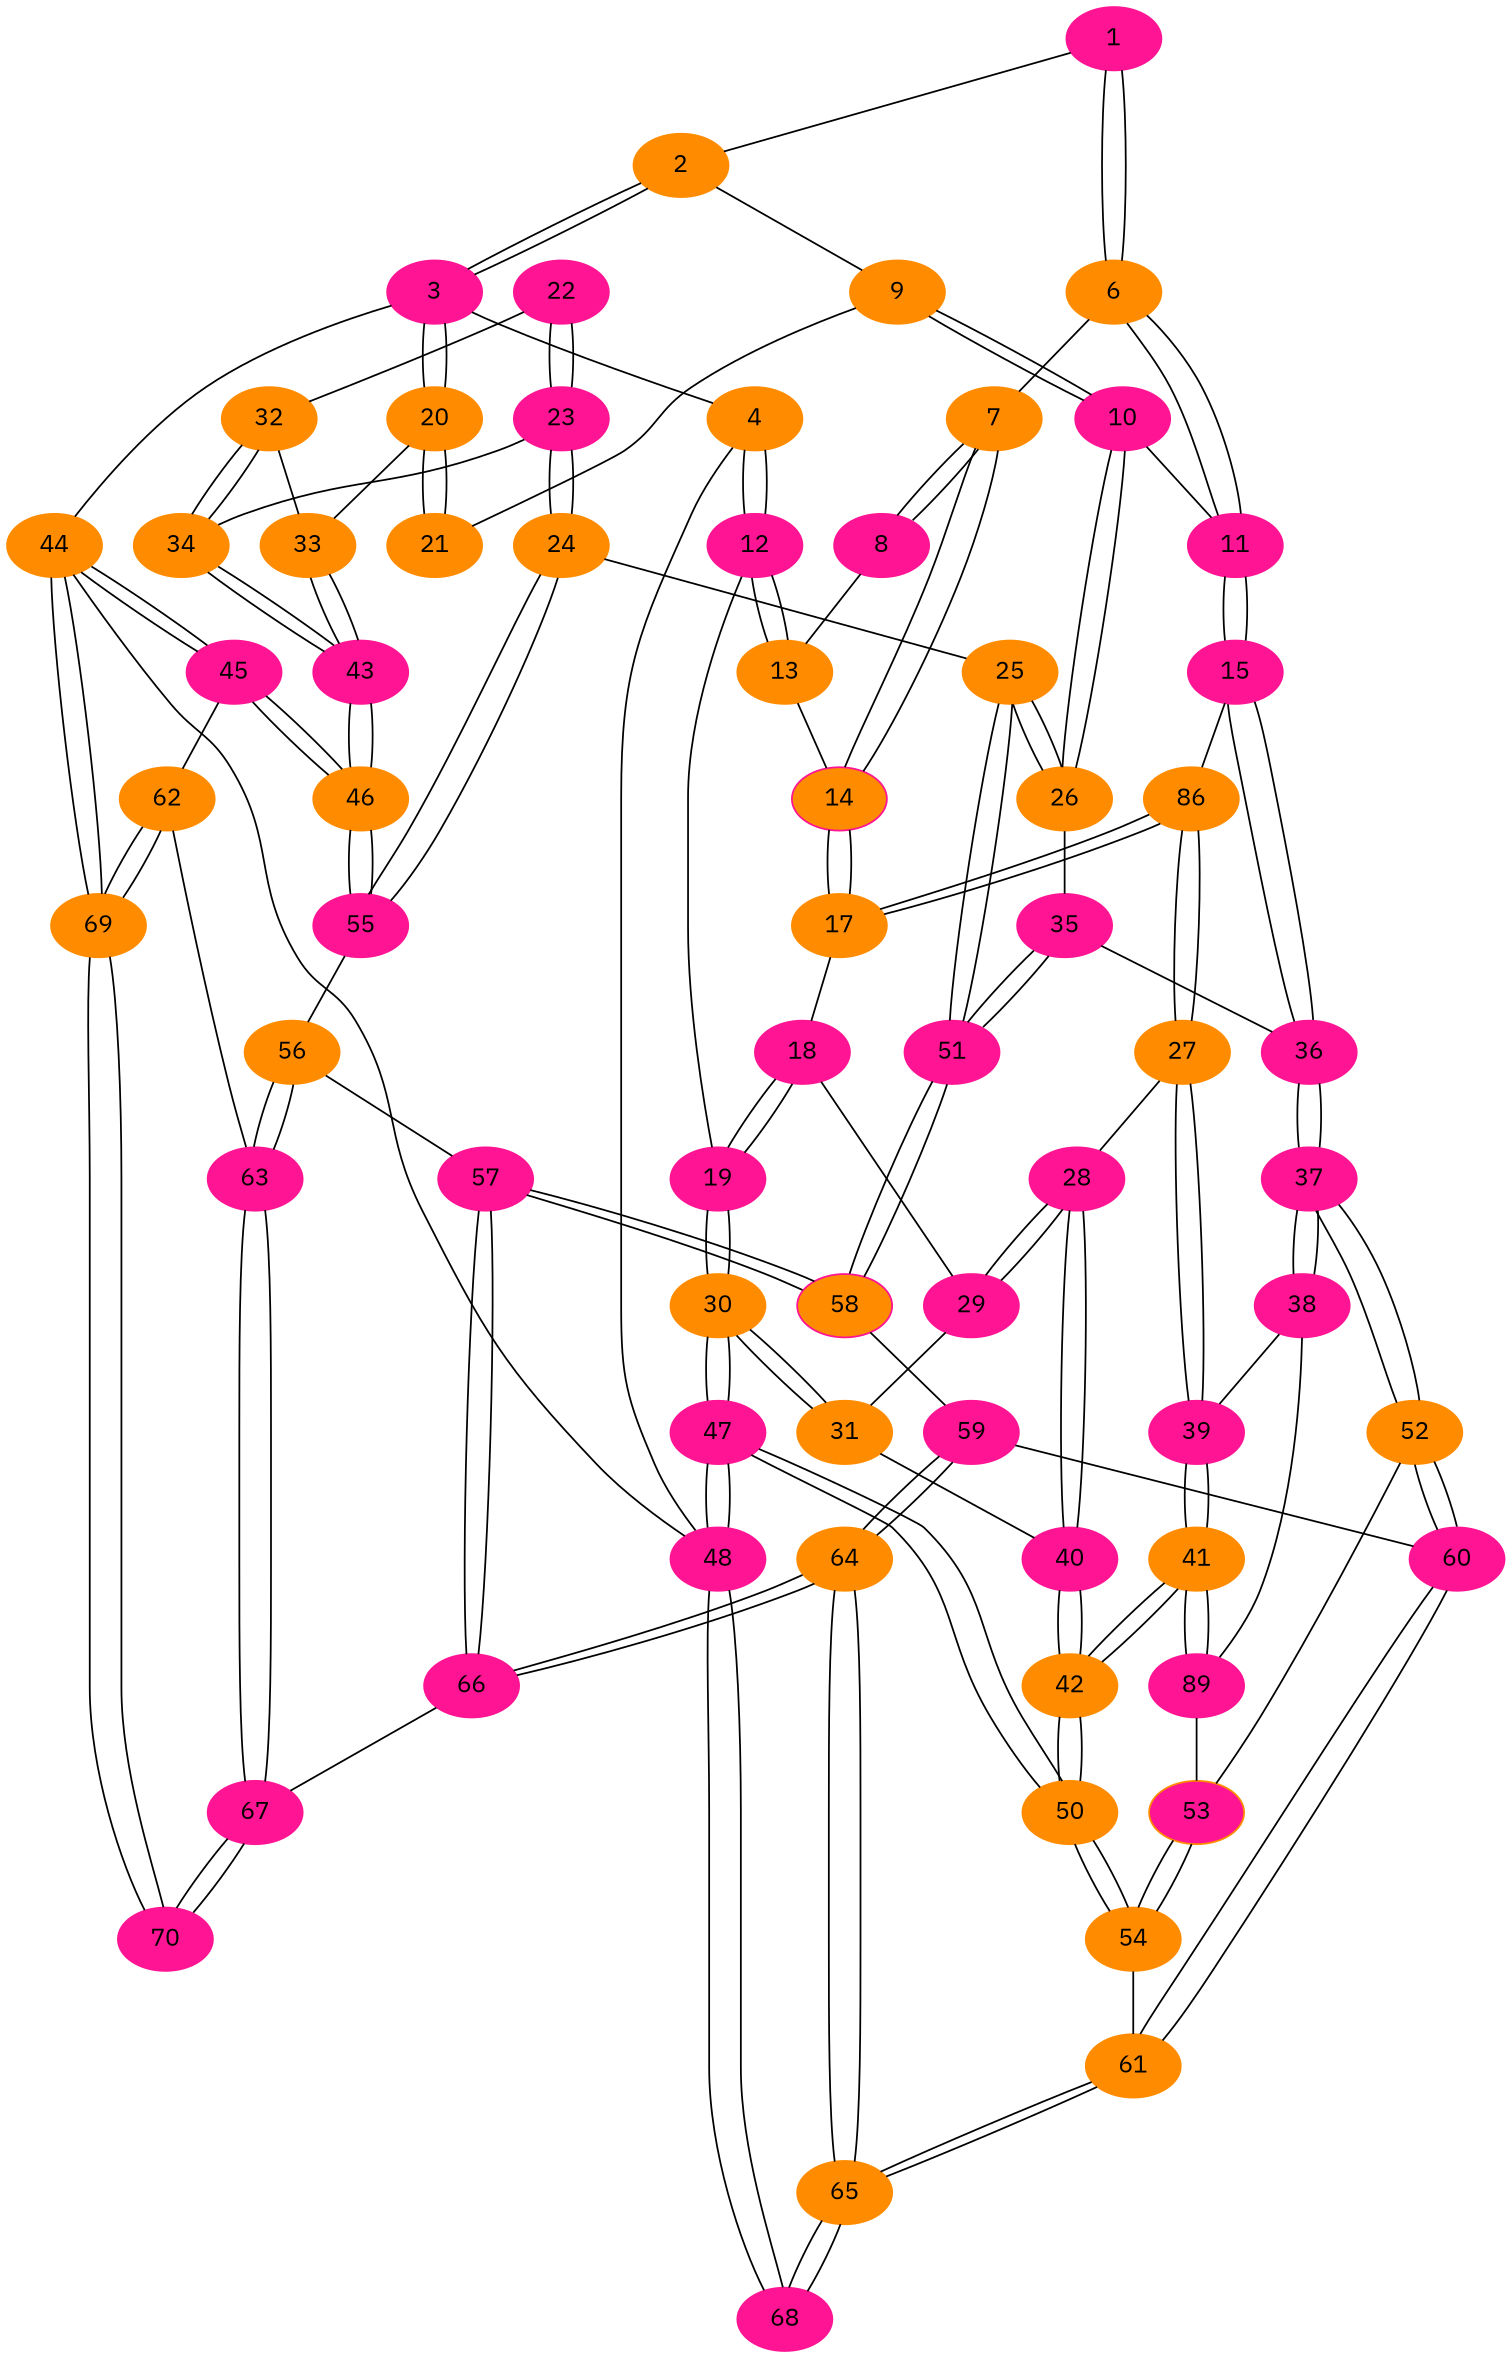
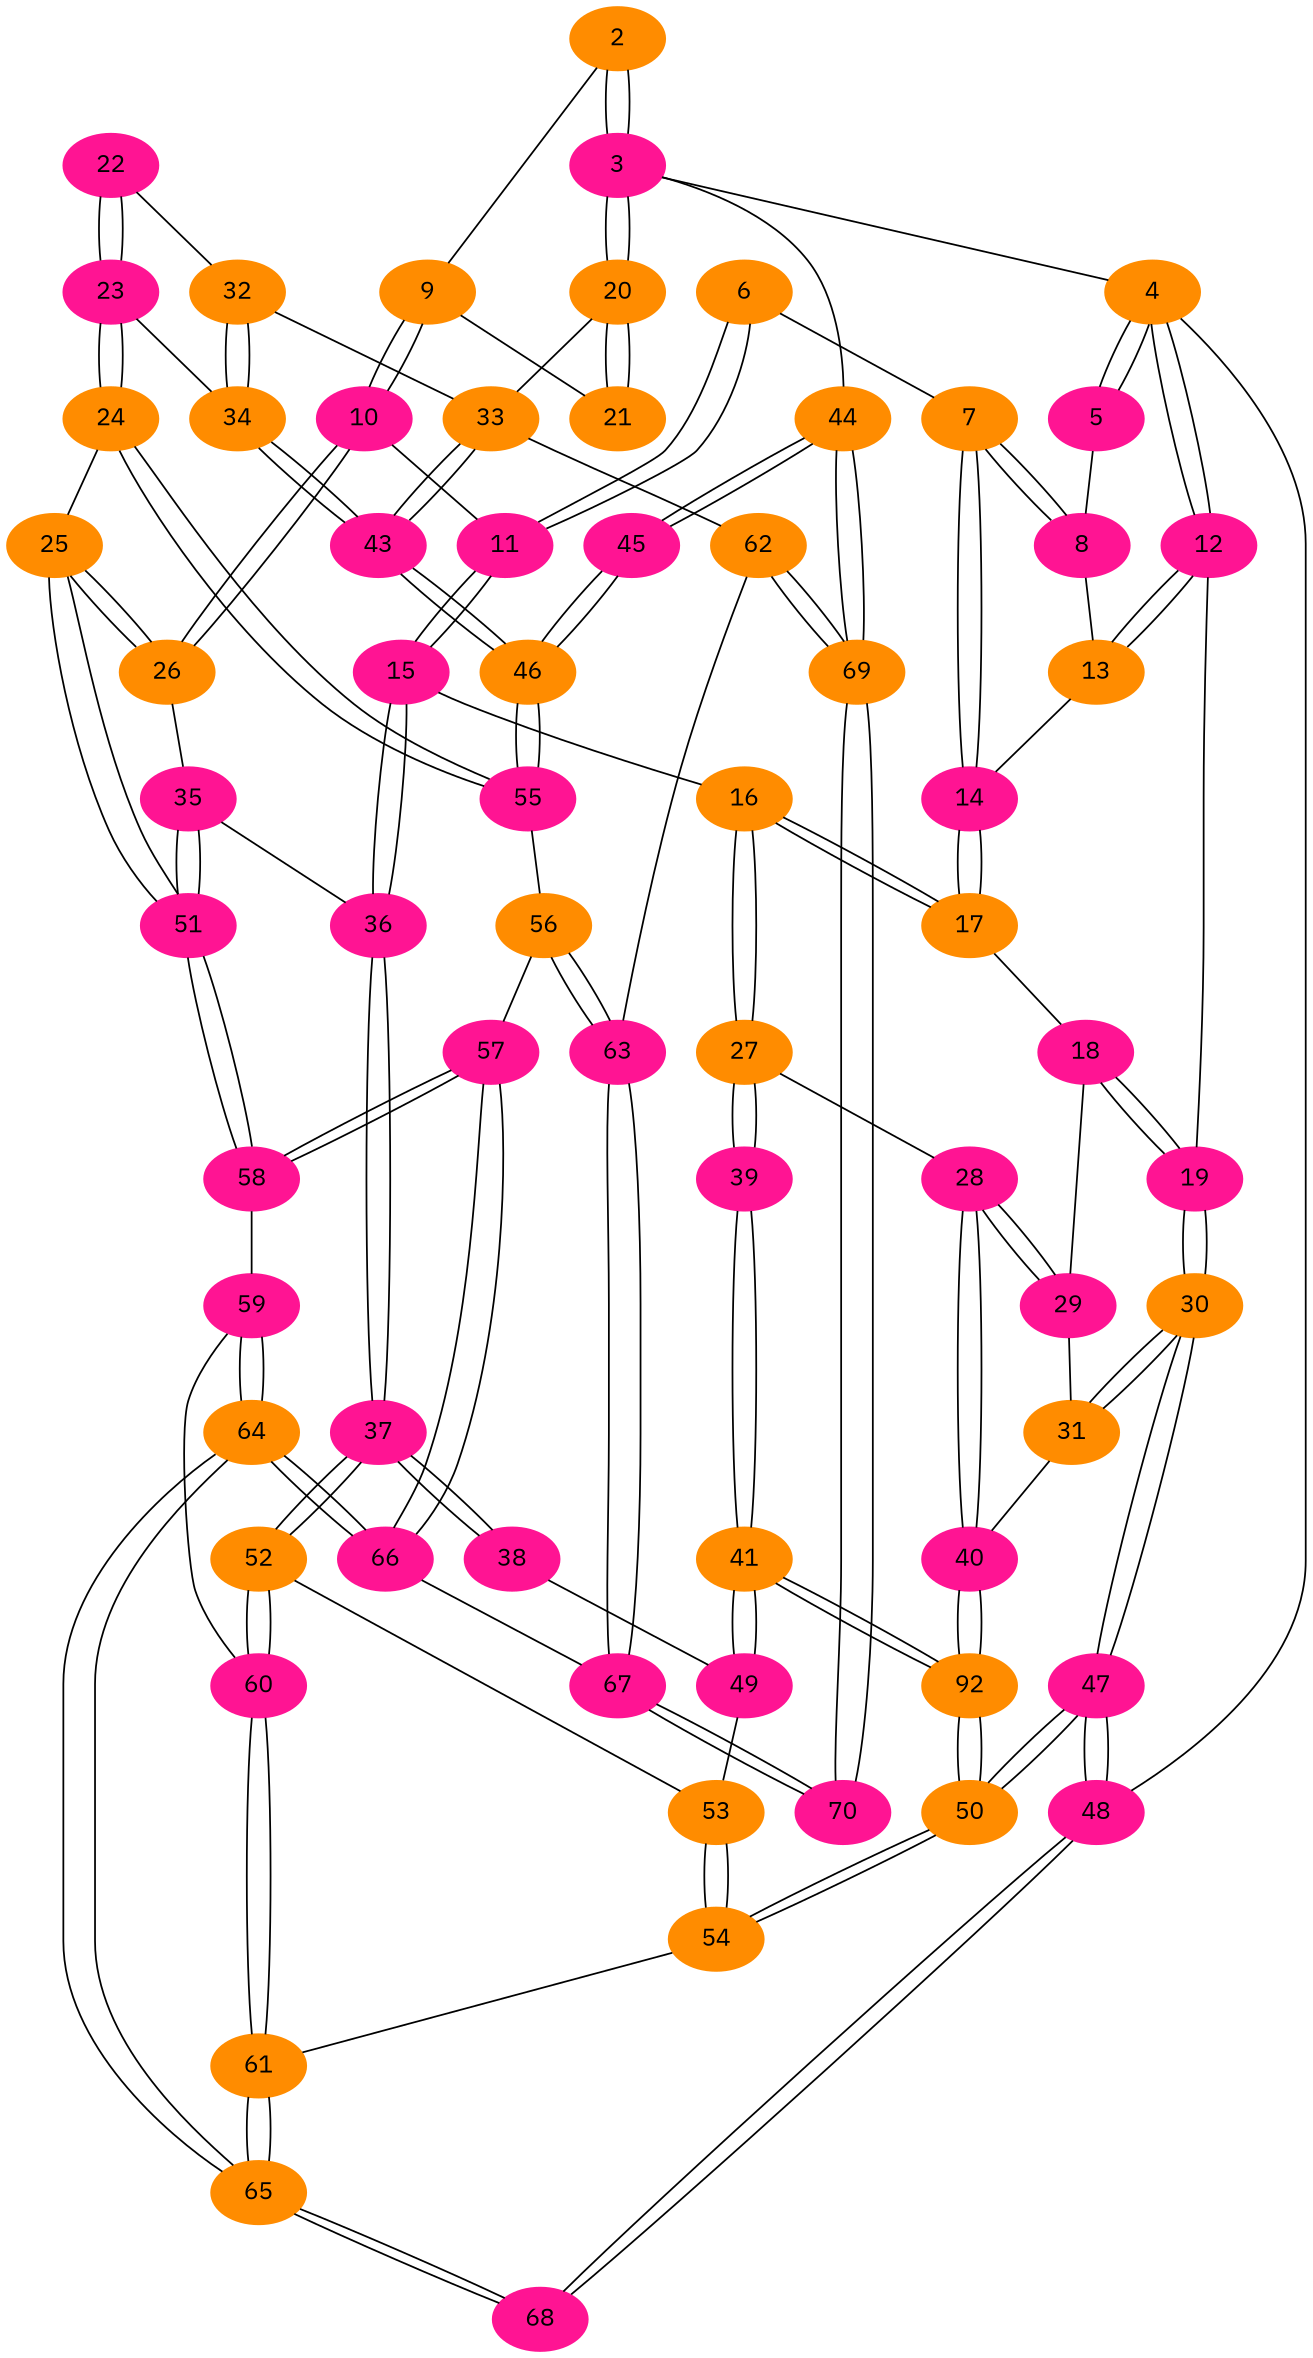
(1114, 39) -> none
none -> (1096, 419)
(196, 744) -> (605, 474)
(839, 799) -> (970, 799)
(1191, 799) -> (744, 799)
(375, 1060) -> none
(845, 1306) -> (252, 1179)
(1249, 1369) -> none
(1070, 1686) -> (970, 1686)
(1197, 1686) -> (744, 1686)
(1197, 1813) -> (716, 1813)
